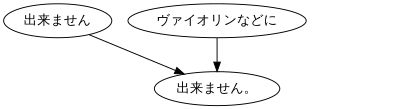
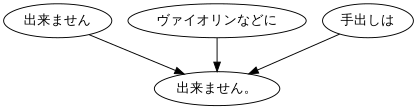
none -> (368, 21)
